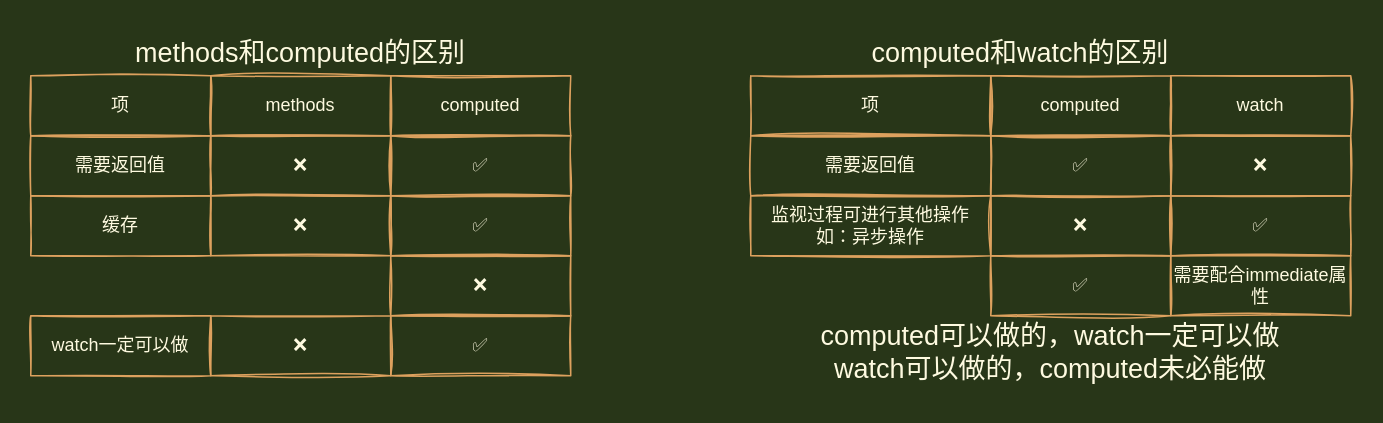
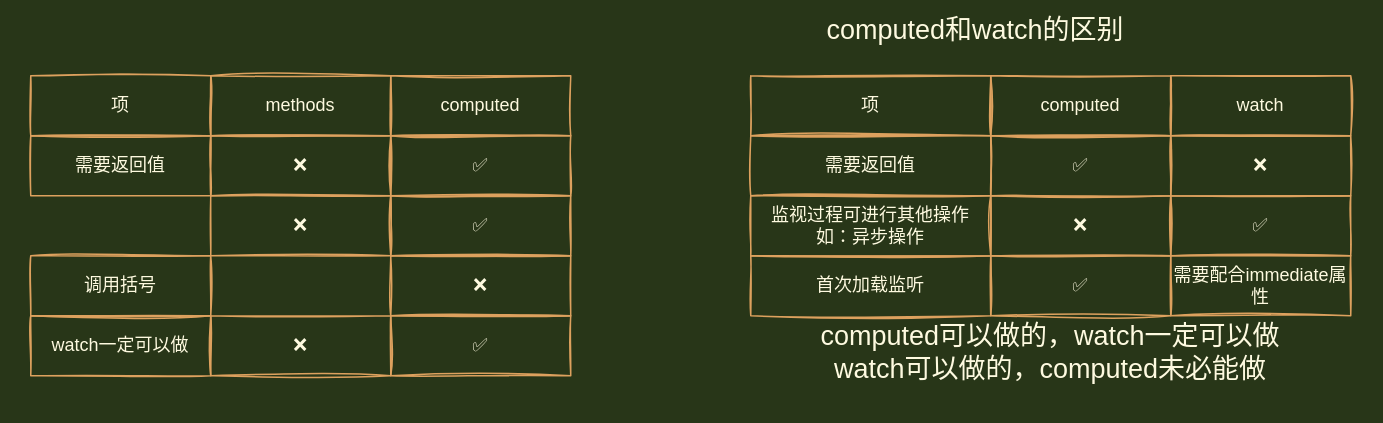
(301, 53) -> none
(1021, 53) -> (976, 31)
(121, 226) -> none
none -> (121, 286)
none -> (871, 286)
